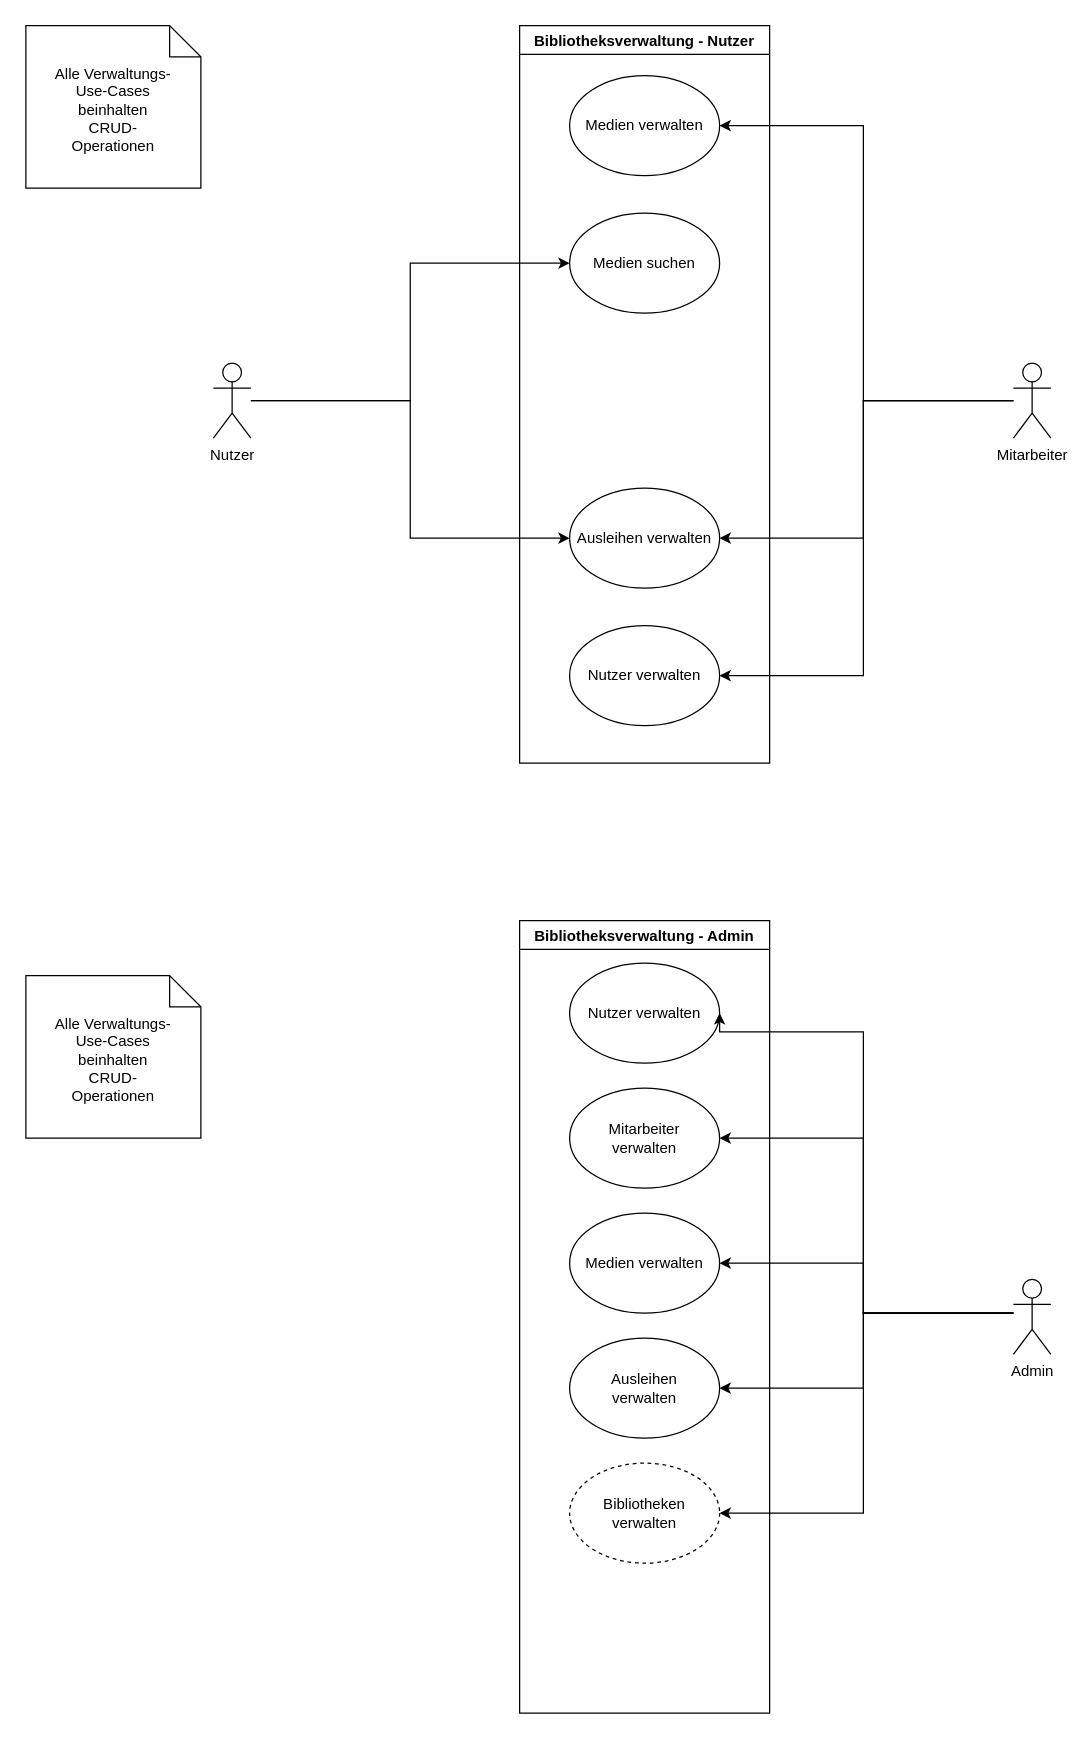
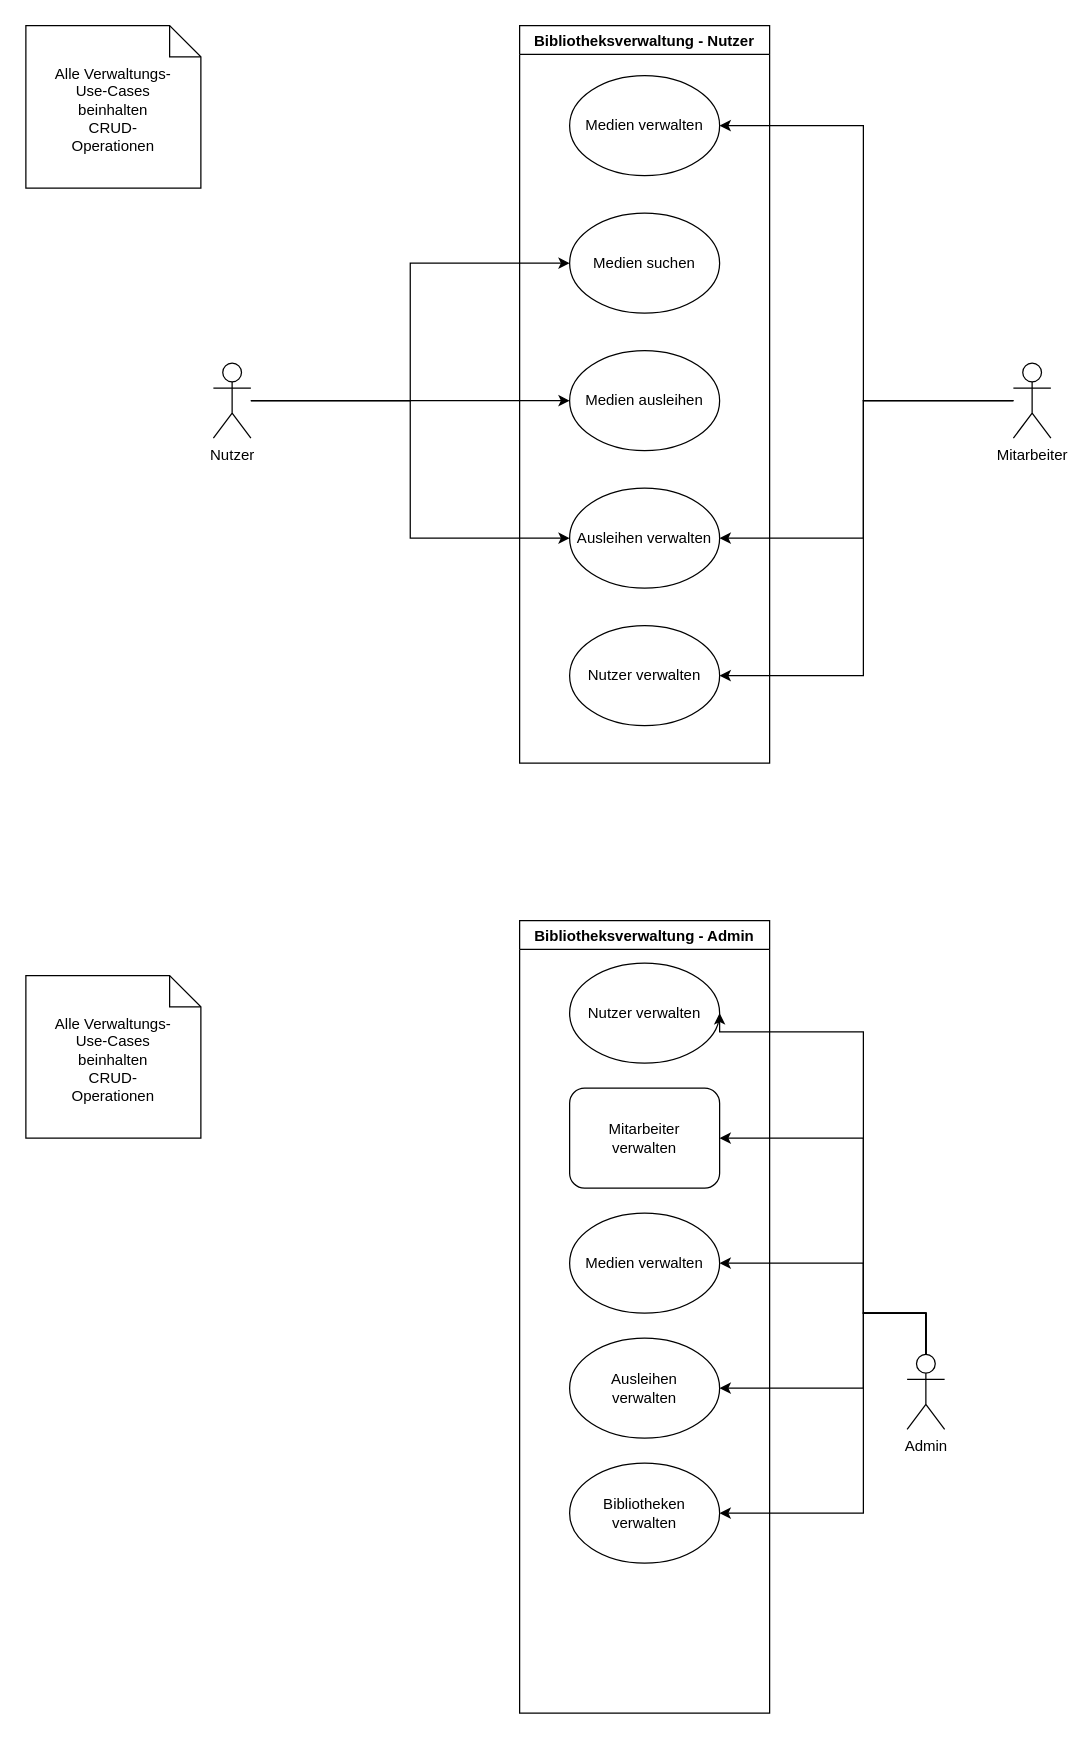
none -> (487, 401)
none -> (644, 401)
(644, 1138) -> (644, 1138)
(1032, 1317) -> (926, 1392)
(644, 1513) -> (644, 1513)
